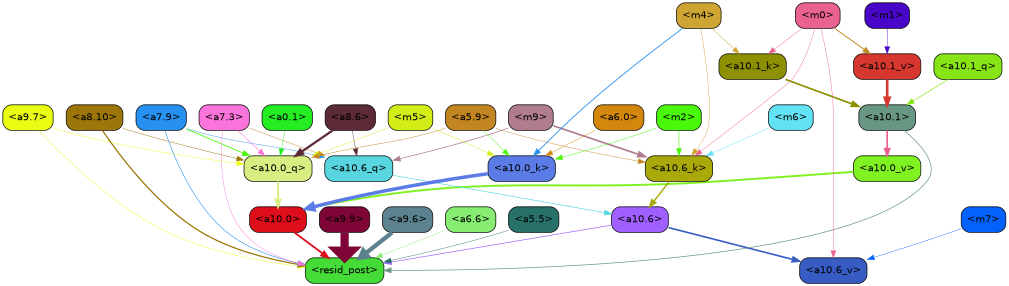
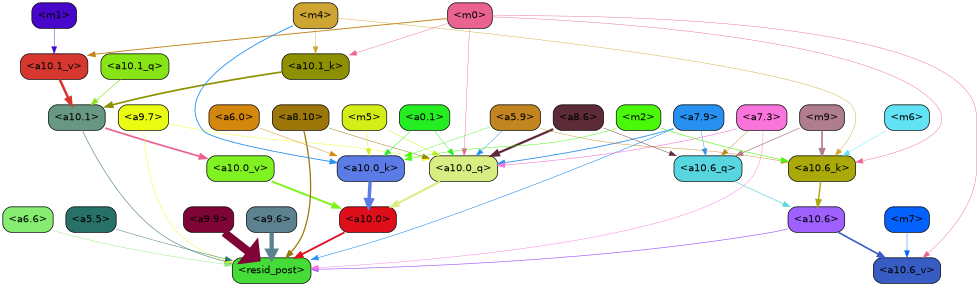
none -> (467, 88)
(215, 141) -> (590, 148)
none -> (400, 141)
(383, 143) -> (492, 141)
